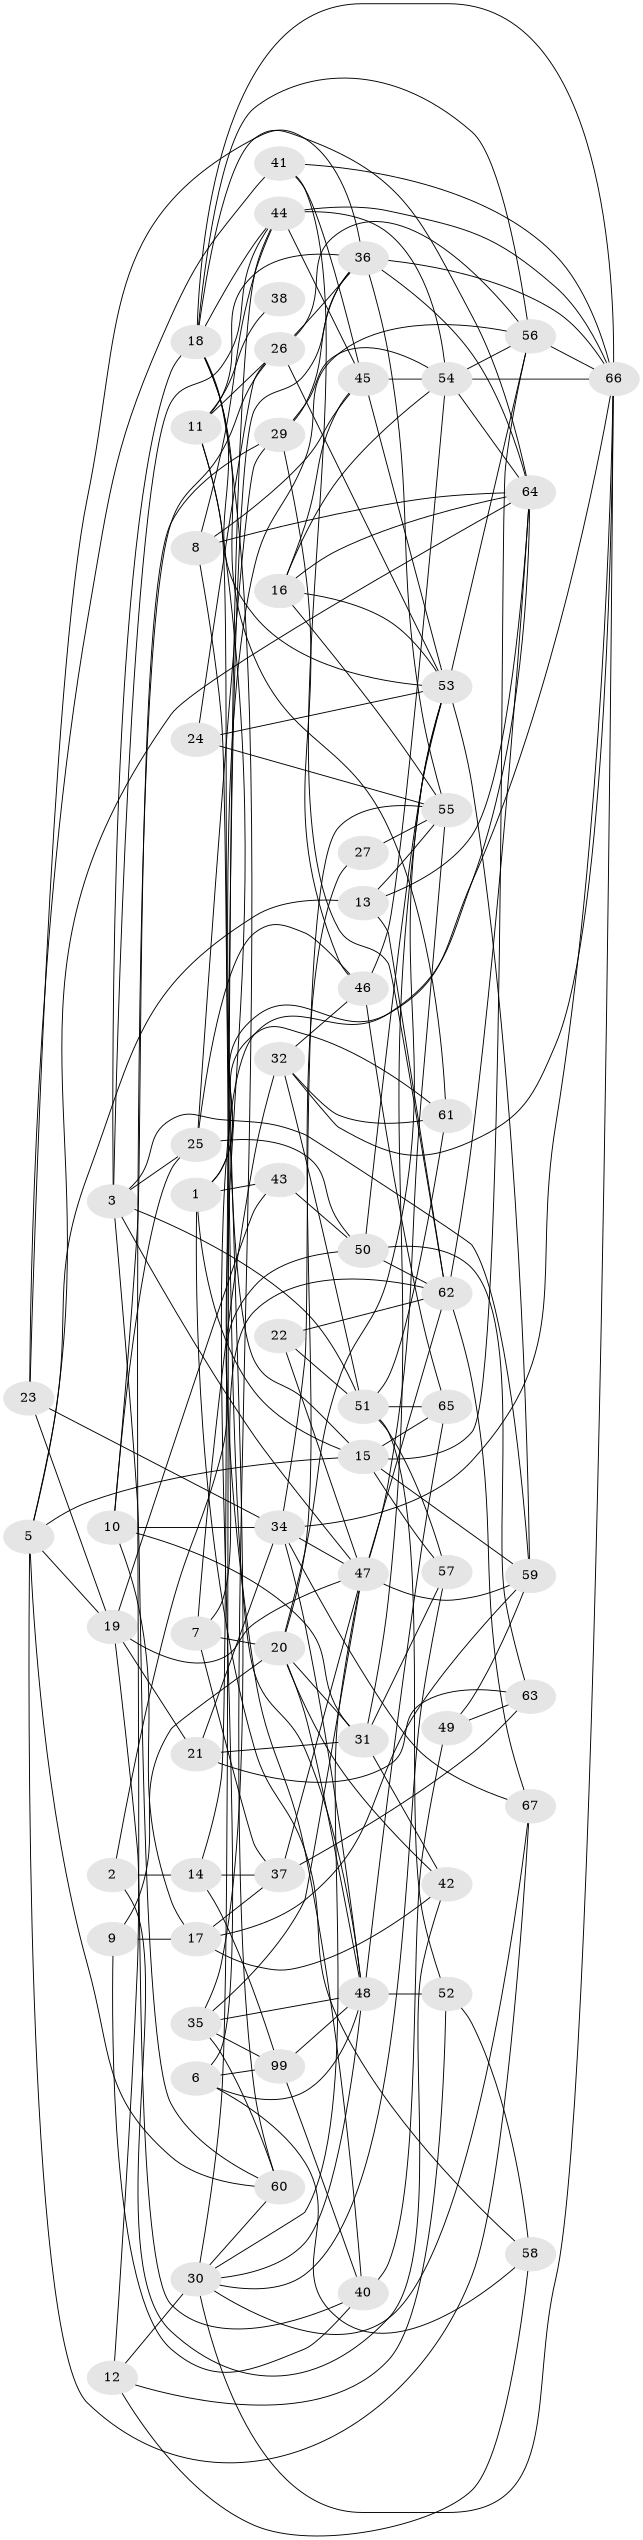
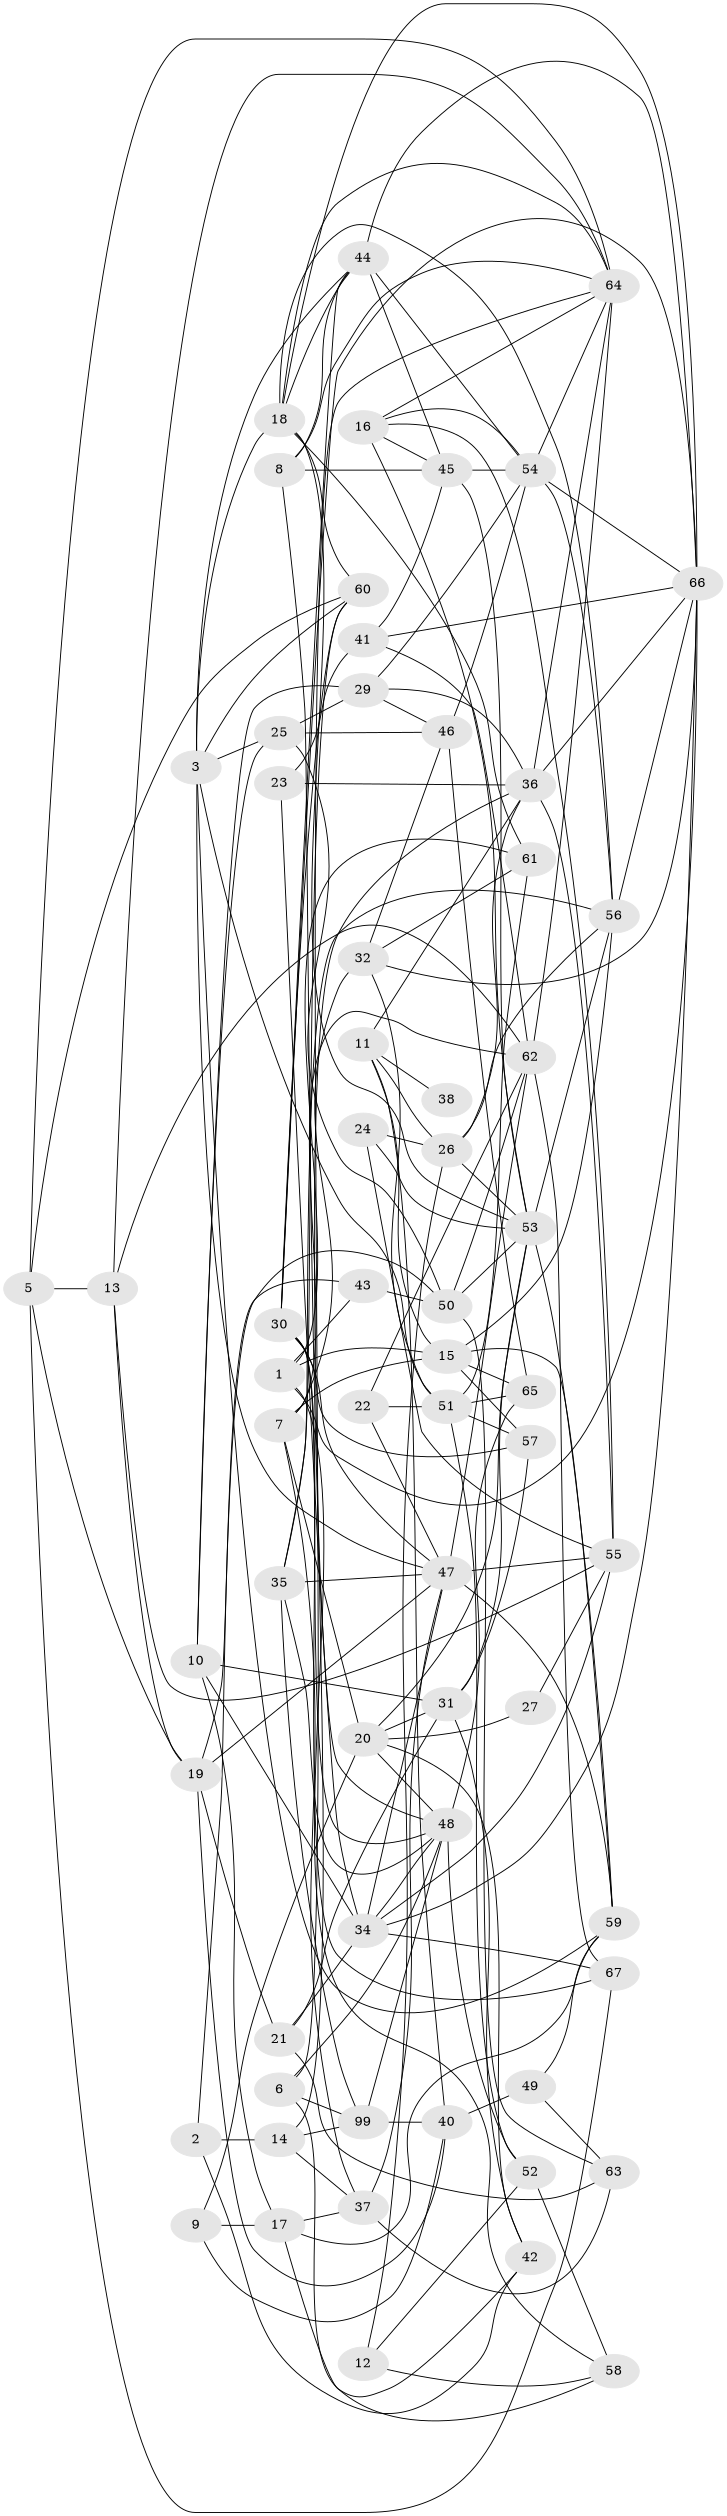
(196, 1474) -> (354, 1375)
(72, 1518) -> (141, 1605)
(151, 2332) -> none
